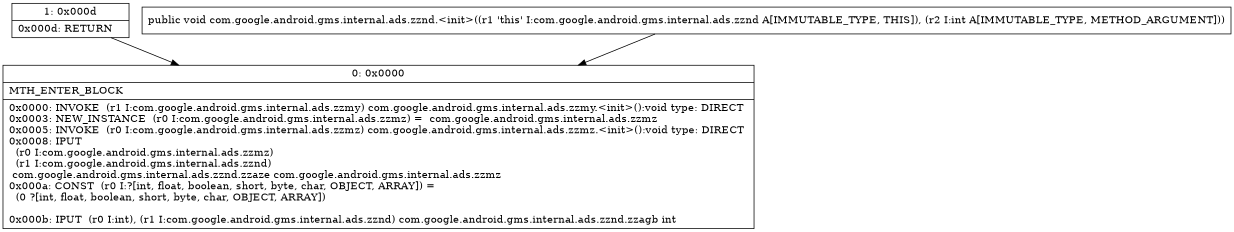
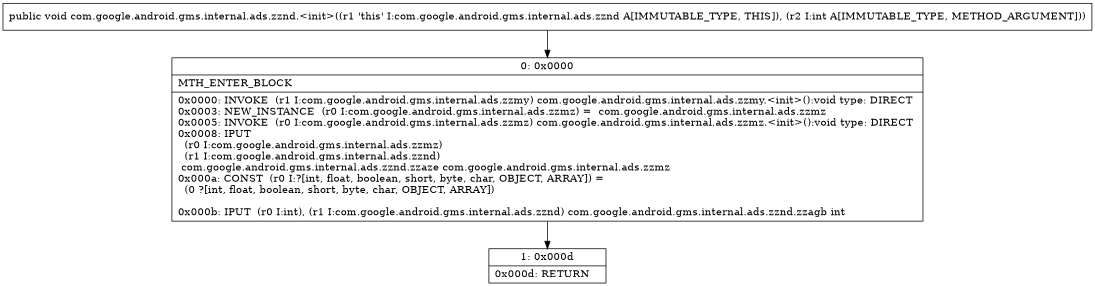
(141, 50) -> (547, 231)
